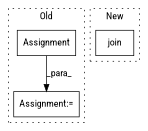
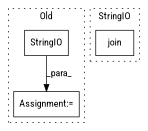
(115, 17) -> (115, 17)
(46, 43) -> (46, 43)
